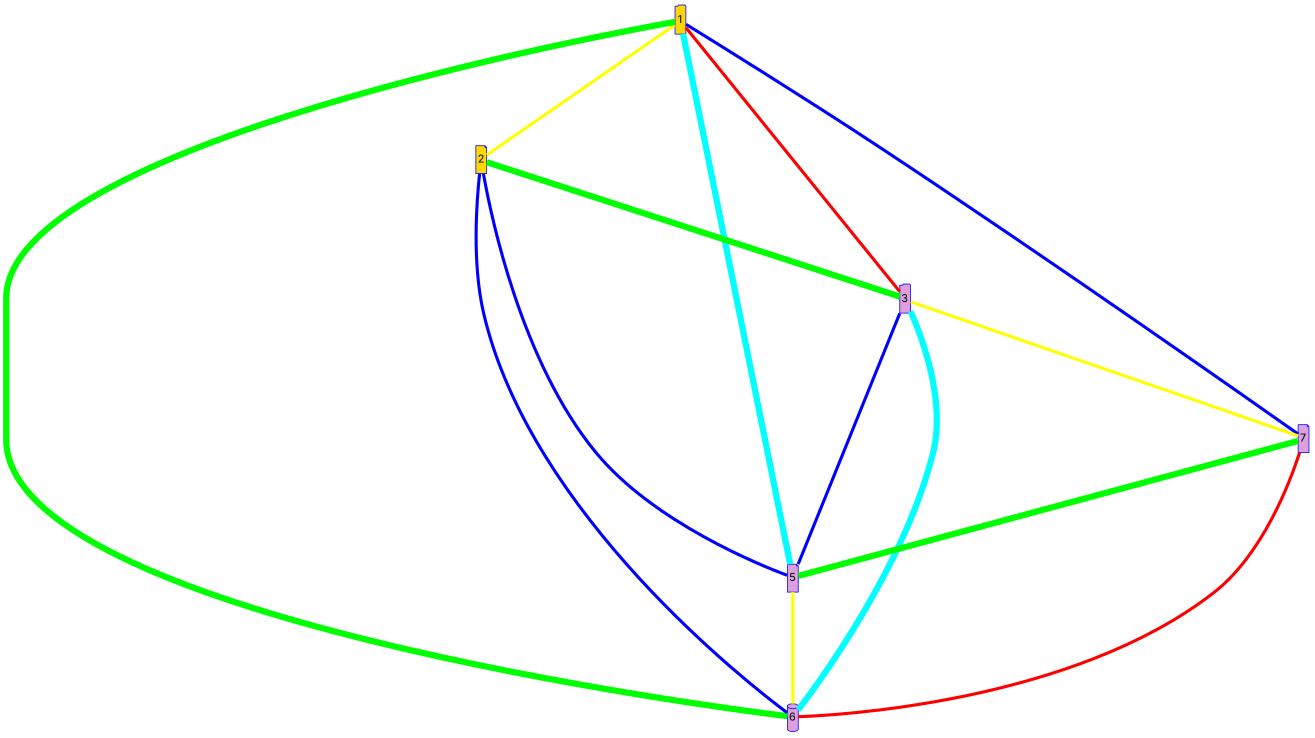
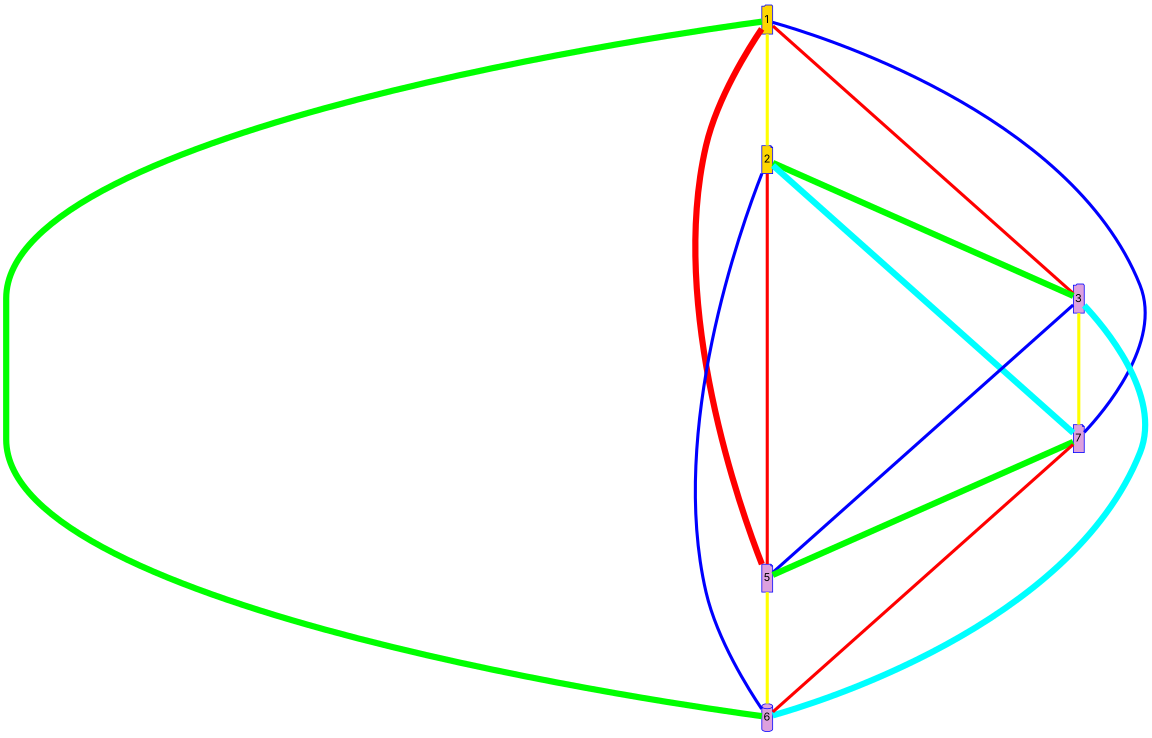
(737, 299) -> (698, 294)
none -> (923, 299)
(574, 422) -> (767, 369)
